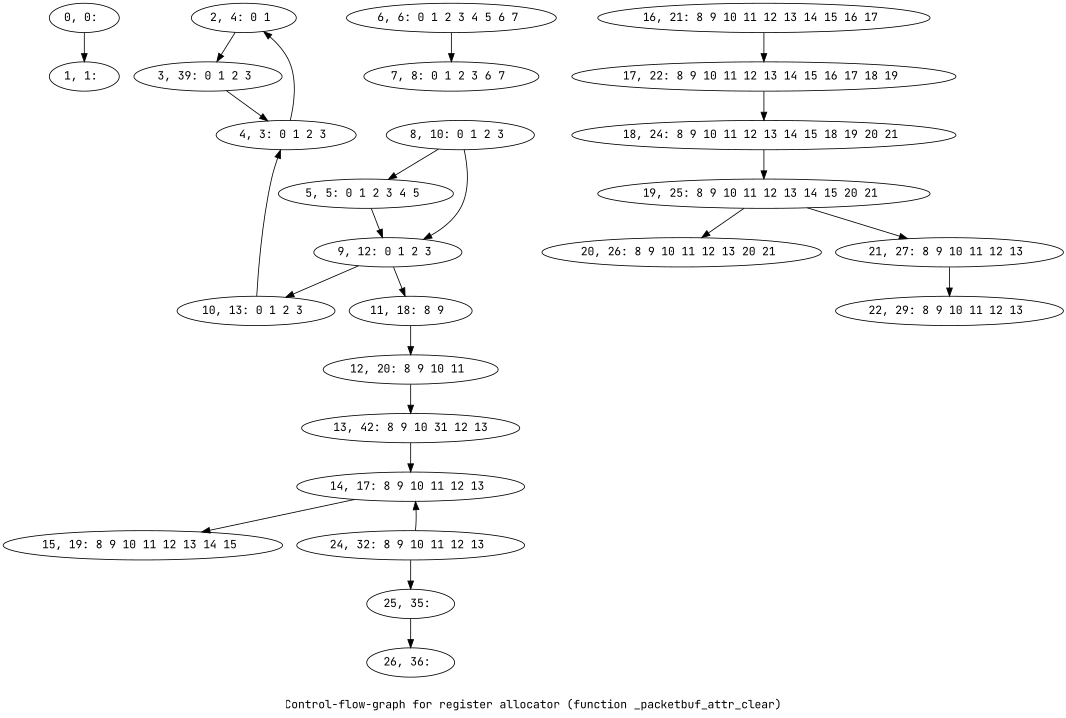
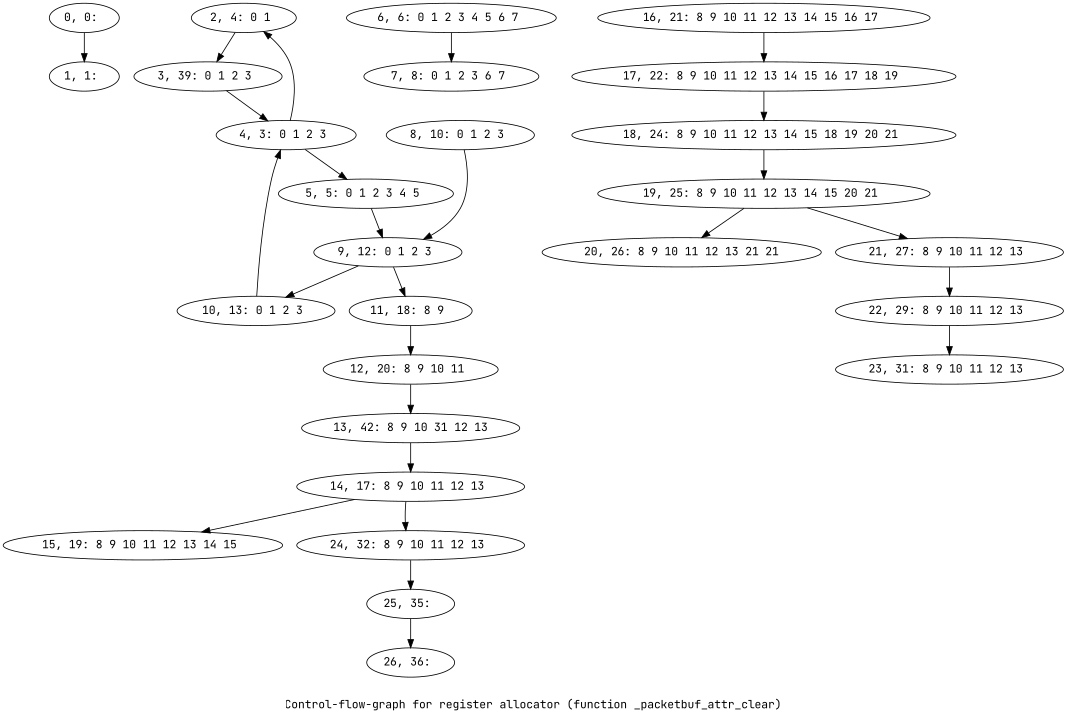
(417, 162) -> (323, 162)
(682, 252) -> (682, 252)
none -> (949, 370)
(416, 520) -> (405, 512)
